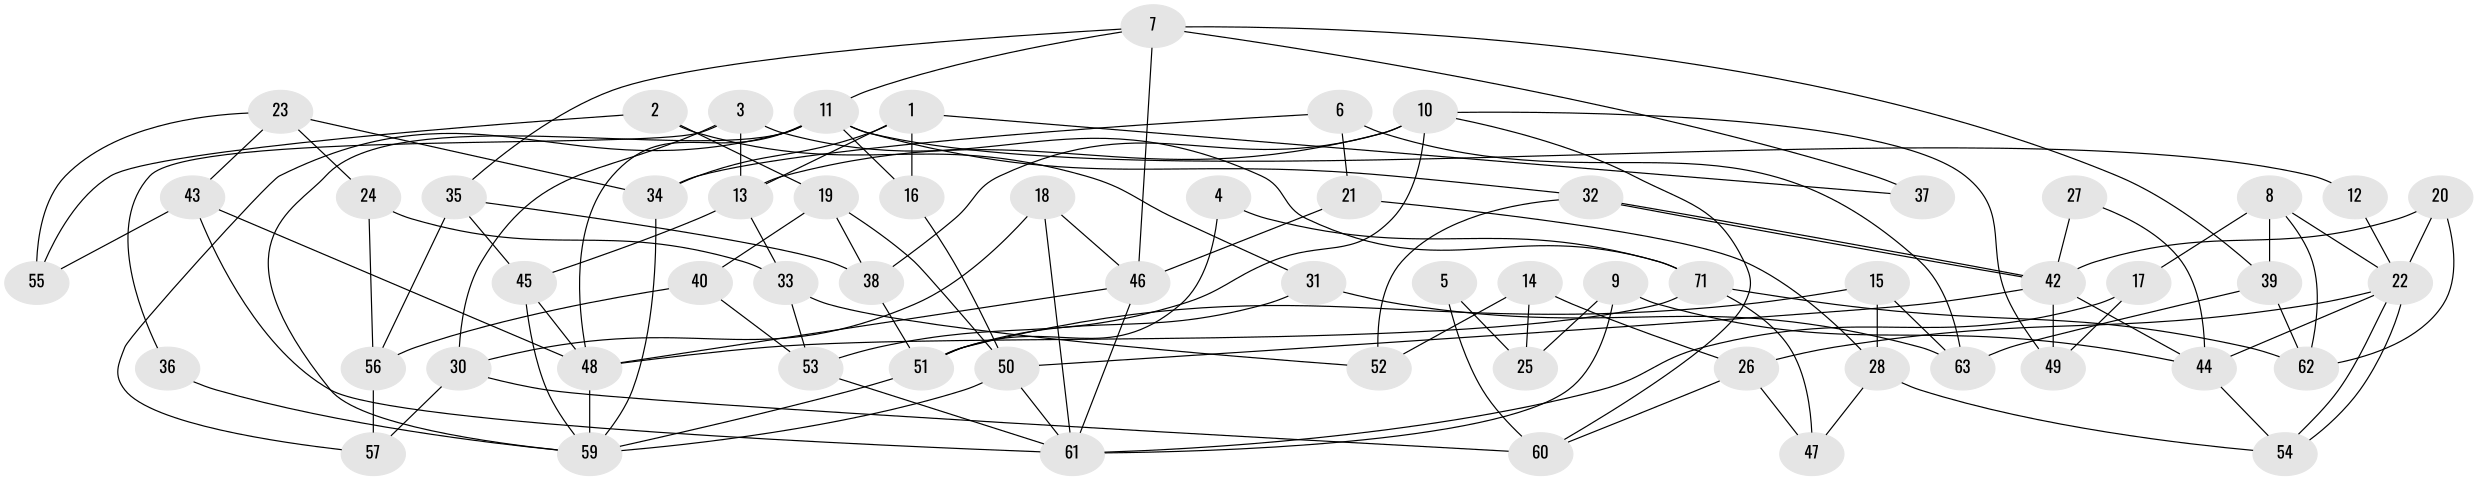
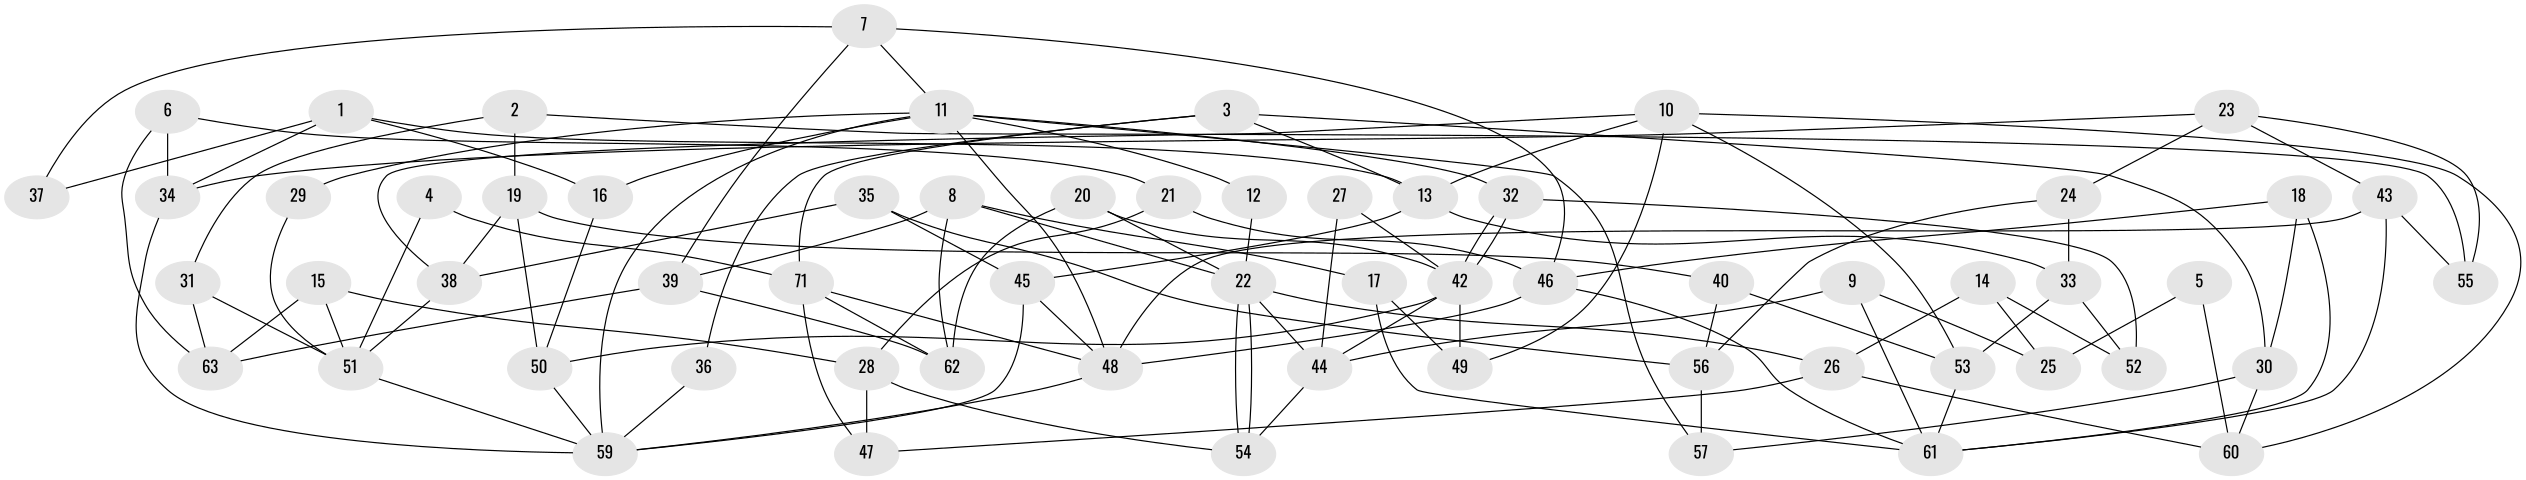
(782, 58) -> none
none -> (298, 197)
(1040, 411) -> none
